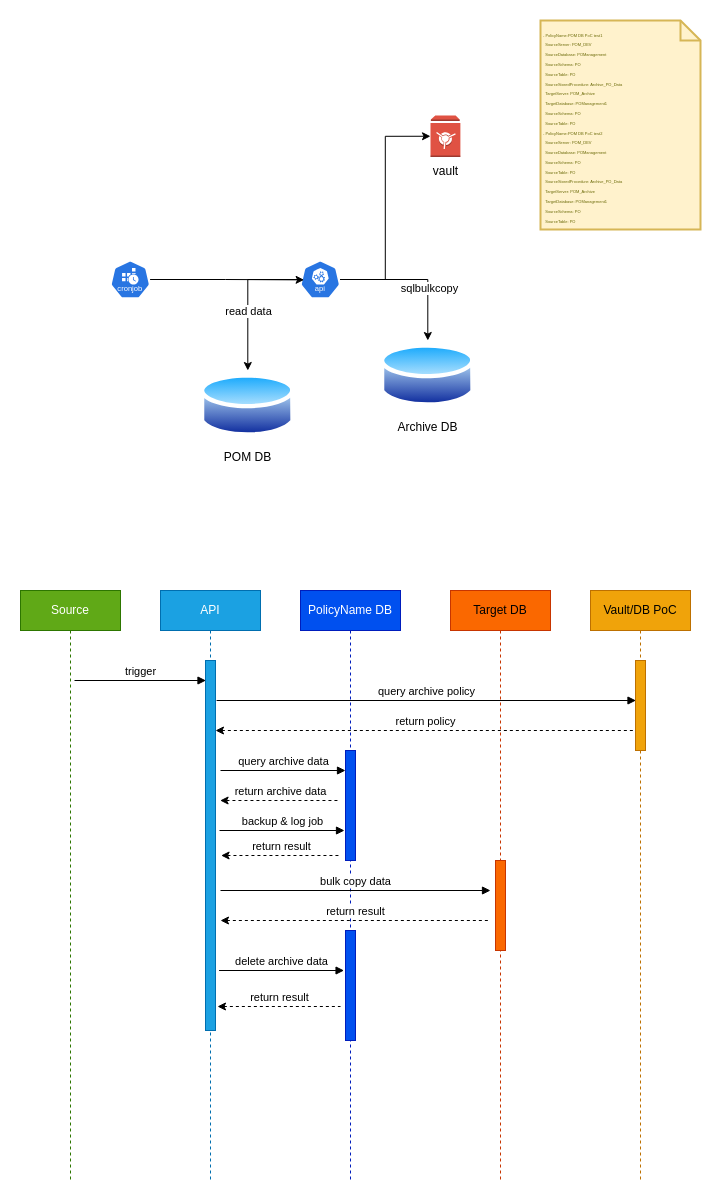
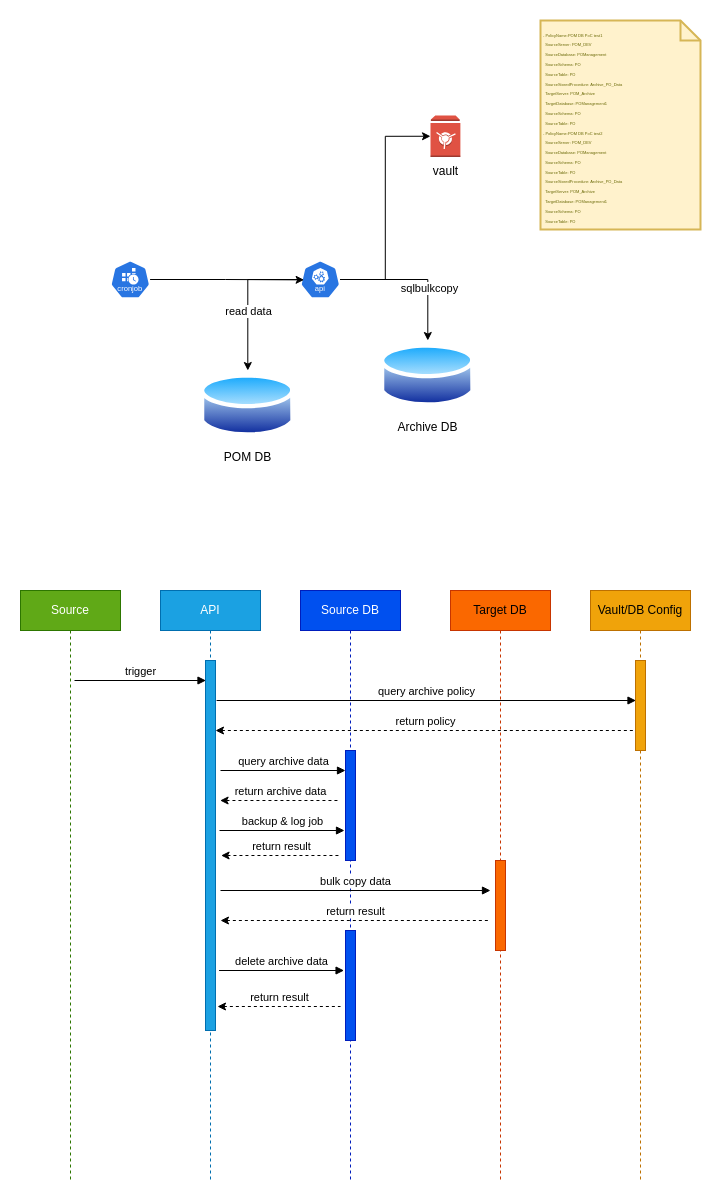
(351, 611) -> (351, 611)
(641, 611) -> (641, 611)
